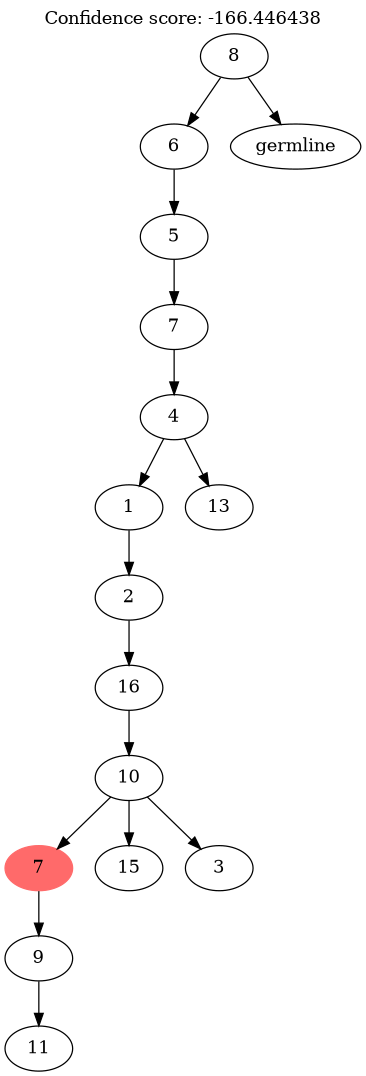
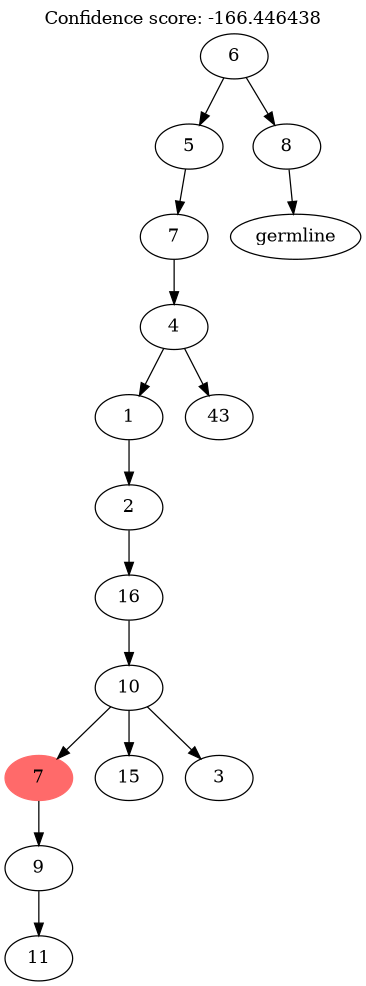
(208, 96) -> (257, 96)
(219, 507) -> (219, 417)
